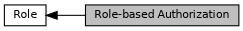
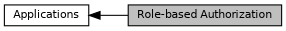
(25, 15) -> (47, 15)
